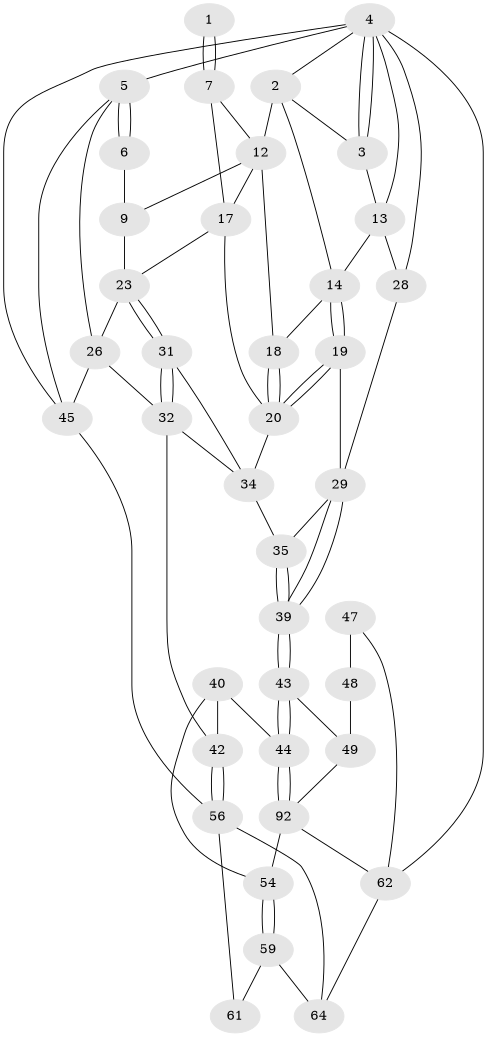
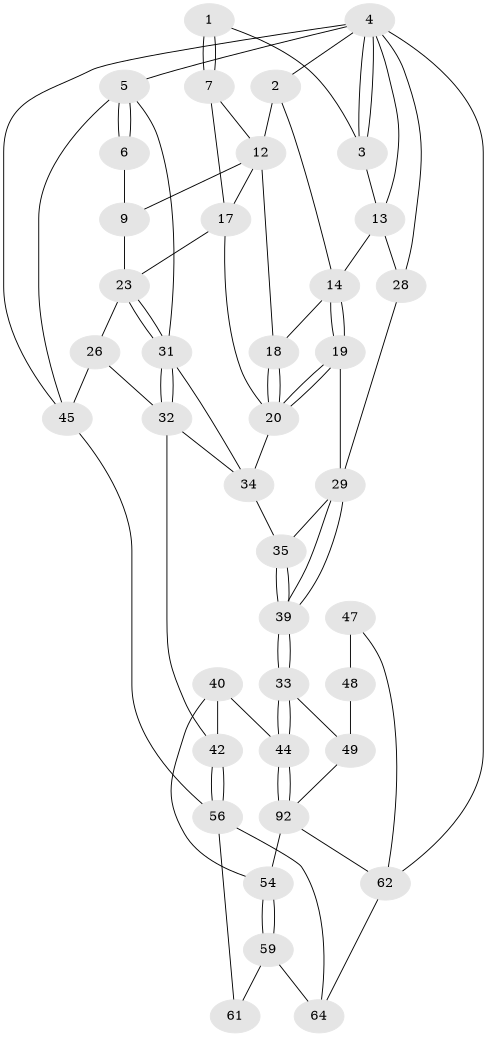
(319, 120) -> (310, 71)
(80, 216) -> (172, 215)
(284, 684) -> (284, 684)
